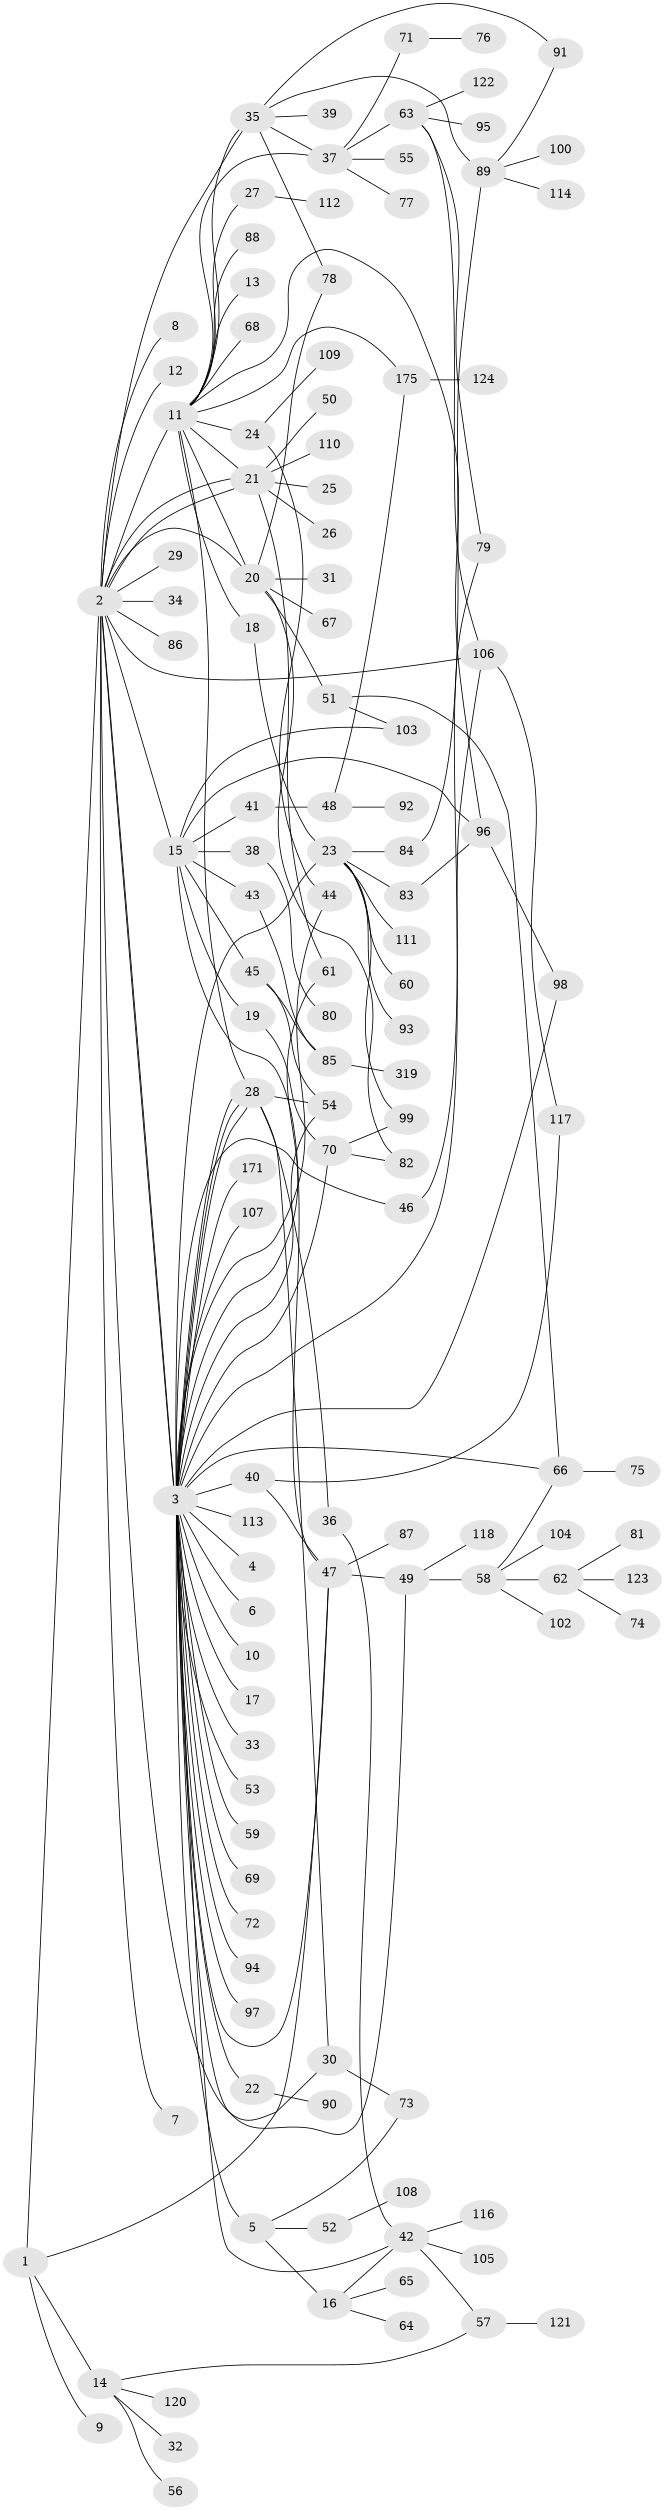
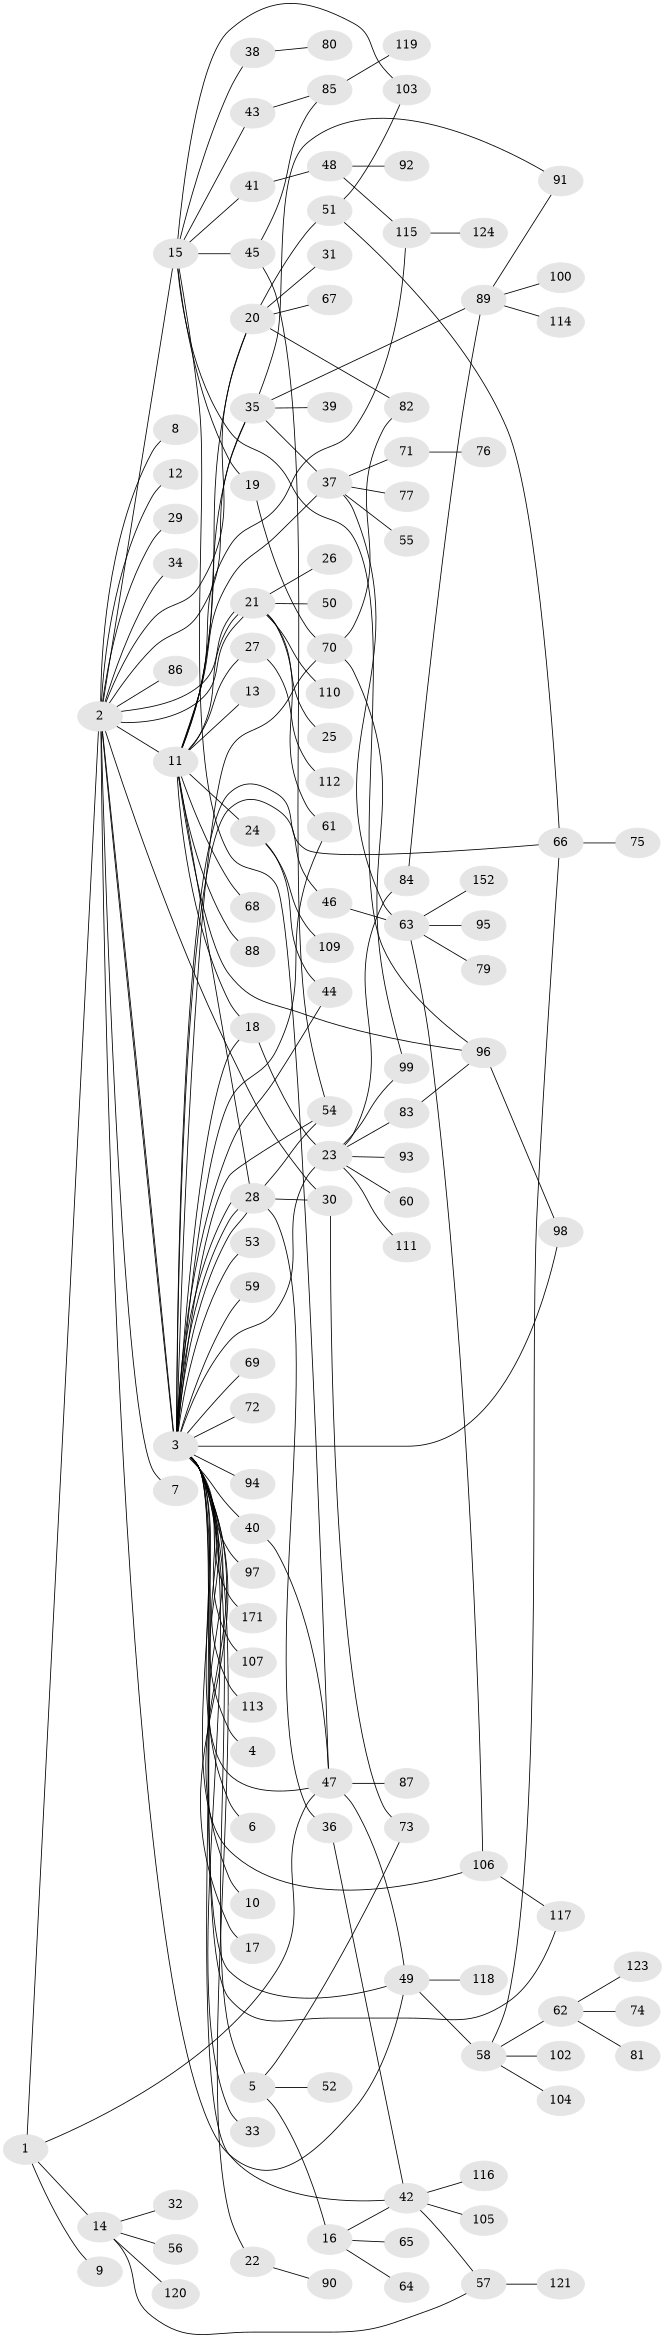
(484, 83) -> (484, 881)
(330, 280) -> none
(407, 380) -> (407, 233)
(271, 679) -> (132, 1587)
(455, 785) -> (368, 914)
(407, 1075) -> (407, 46)
none -> (197, 1213)
(519, 1401) -> (234, 2003)
(407, 2193) -> none
